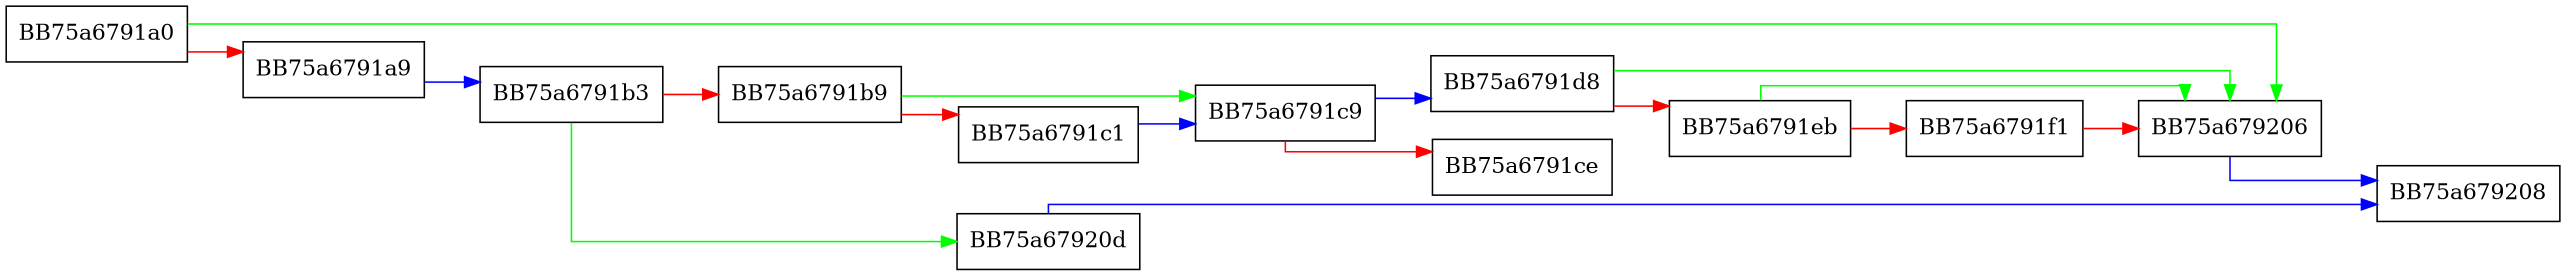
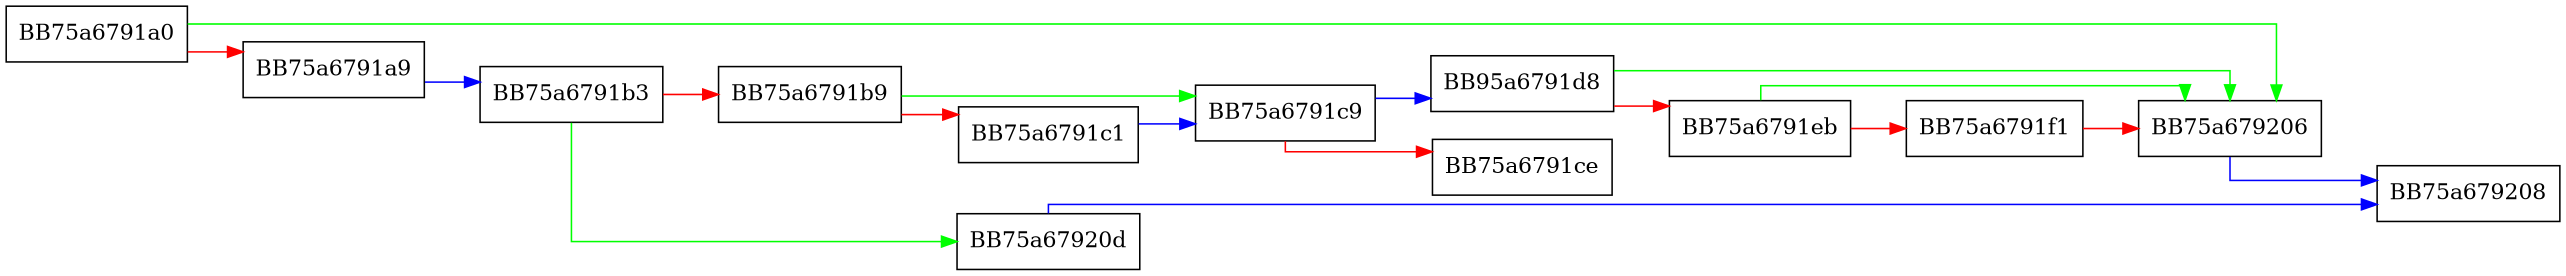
(1522, 84) -> (1522, 84)
